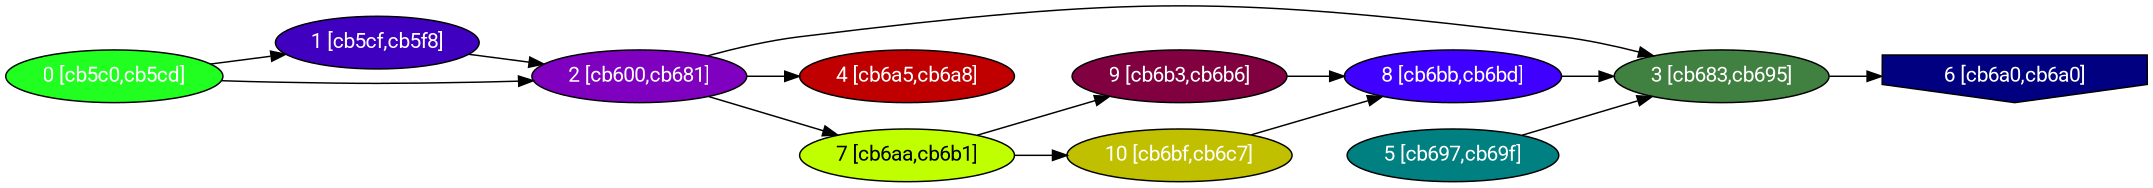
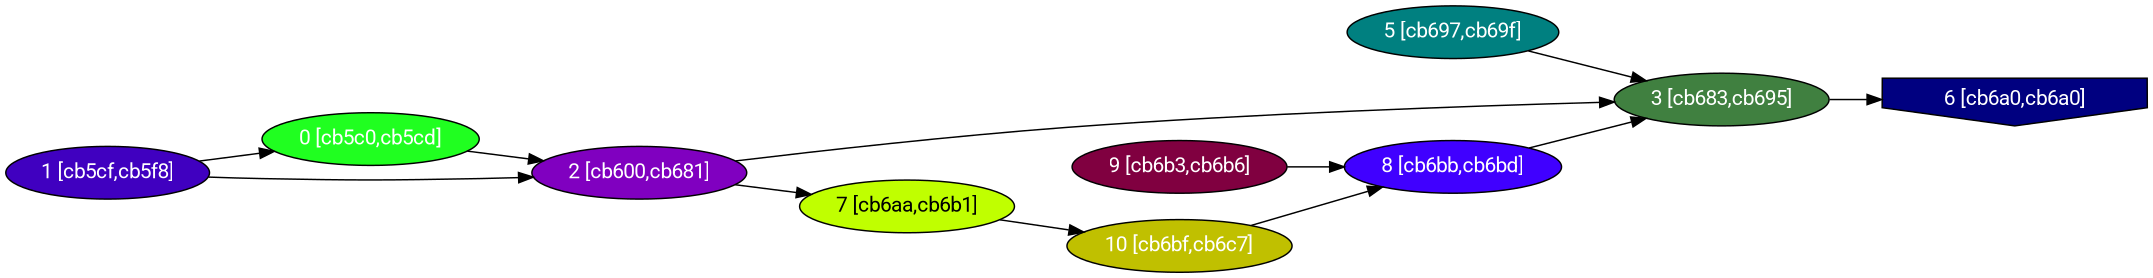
(240, 60) -> (229, 157)
(907, 76) -> none
(1036, 118) -> none
